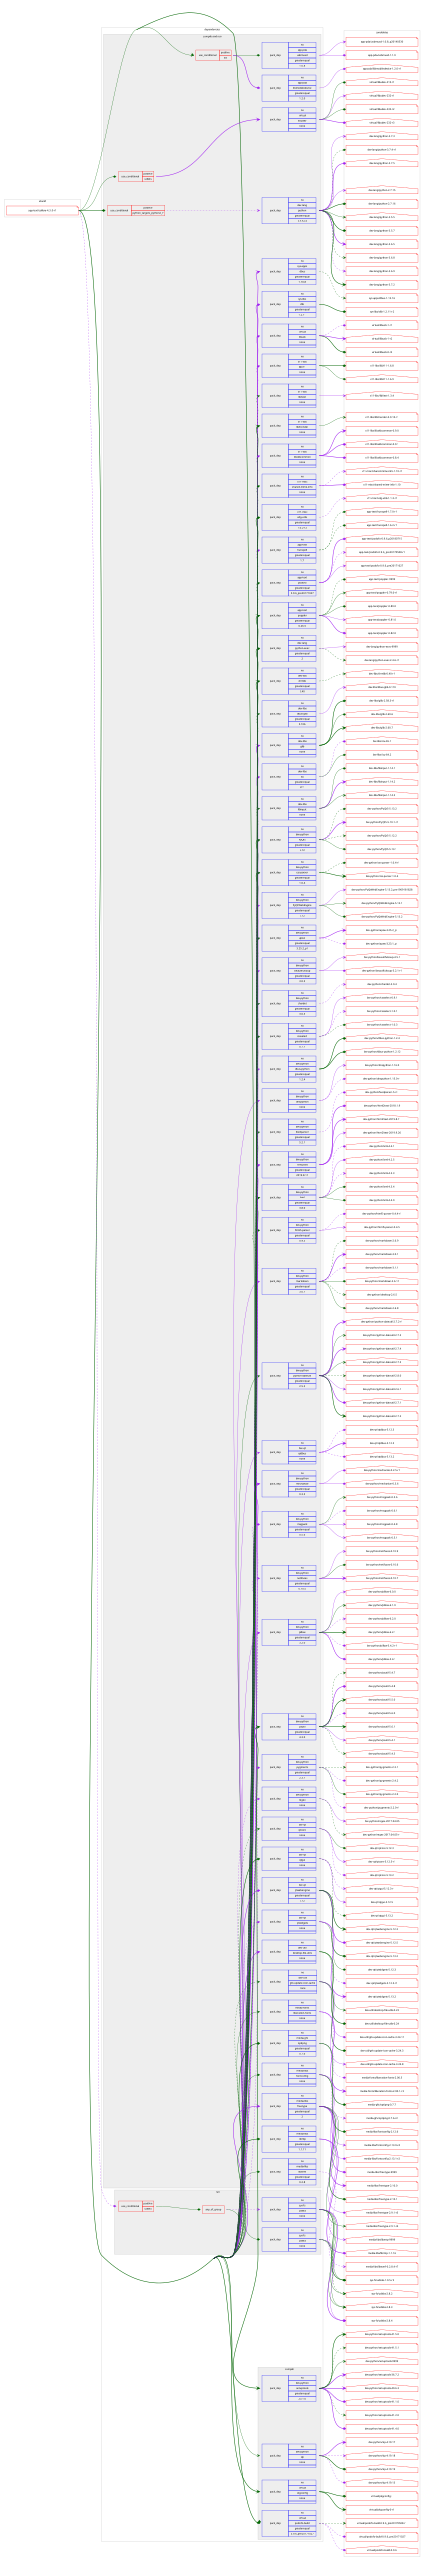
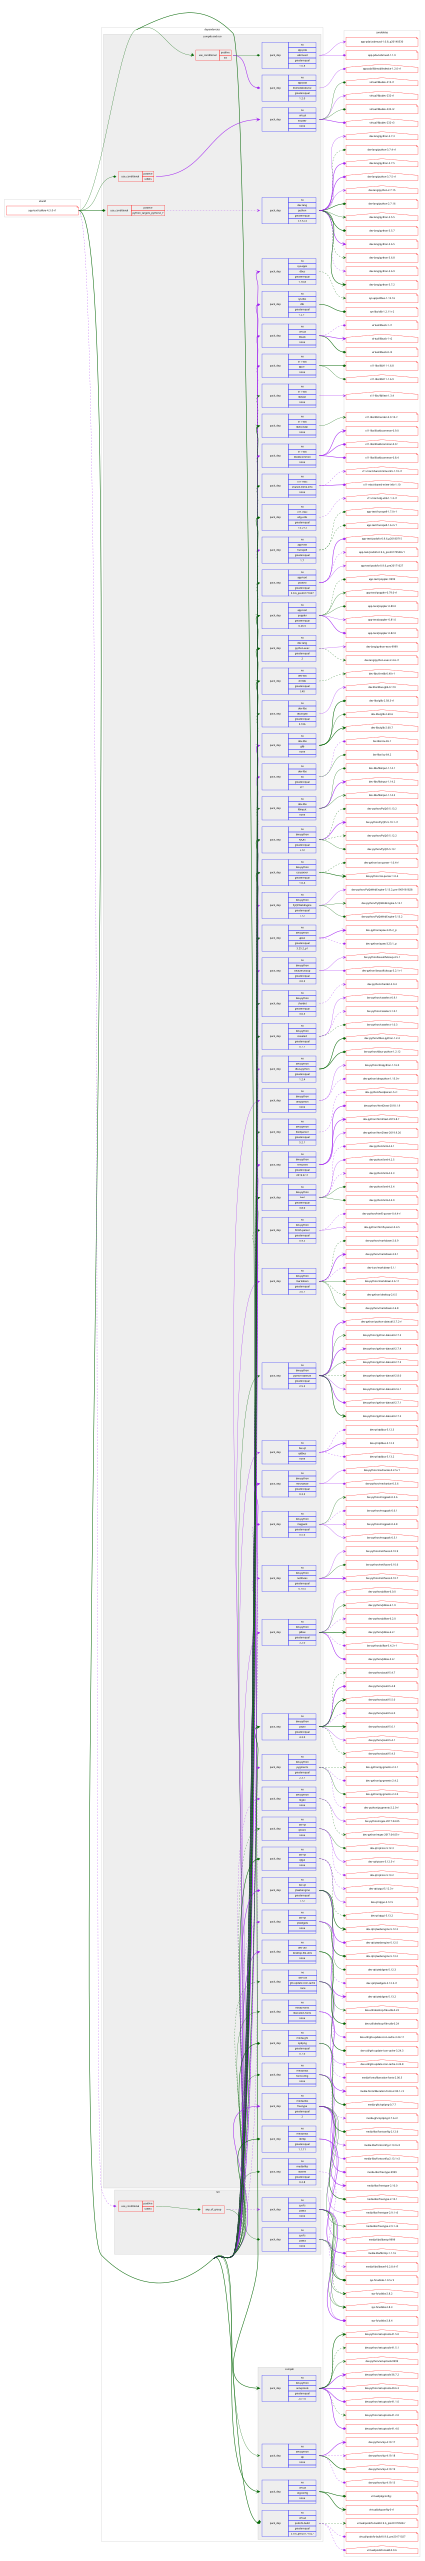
none -> (382, 177)
(382, 1268) -> (382, 1268)
